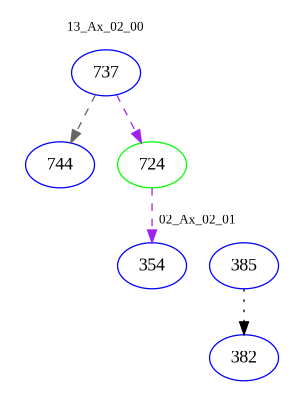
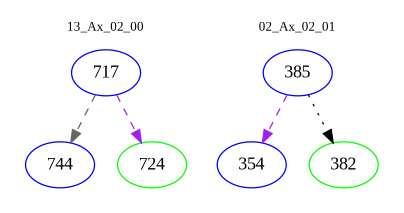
(106, 73) -> (106, 73)
(152, 216) -> (278, 113)
(244, 358) -> (344, 165)
